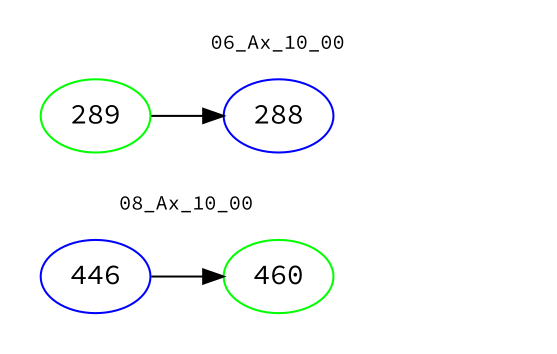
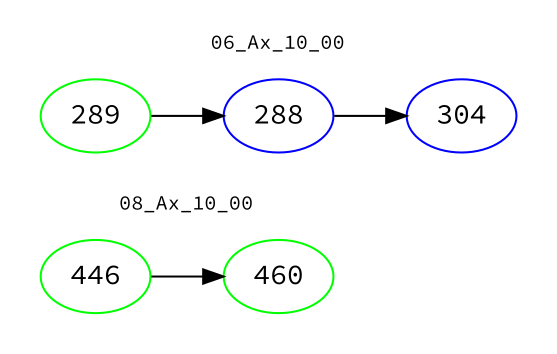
none -> (462, 116)
(96, 277) -> (96, 277)
